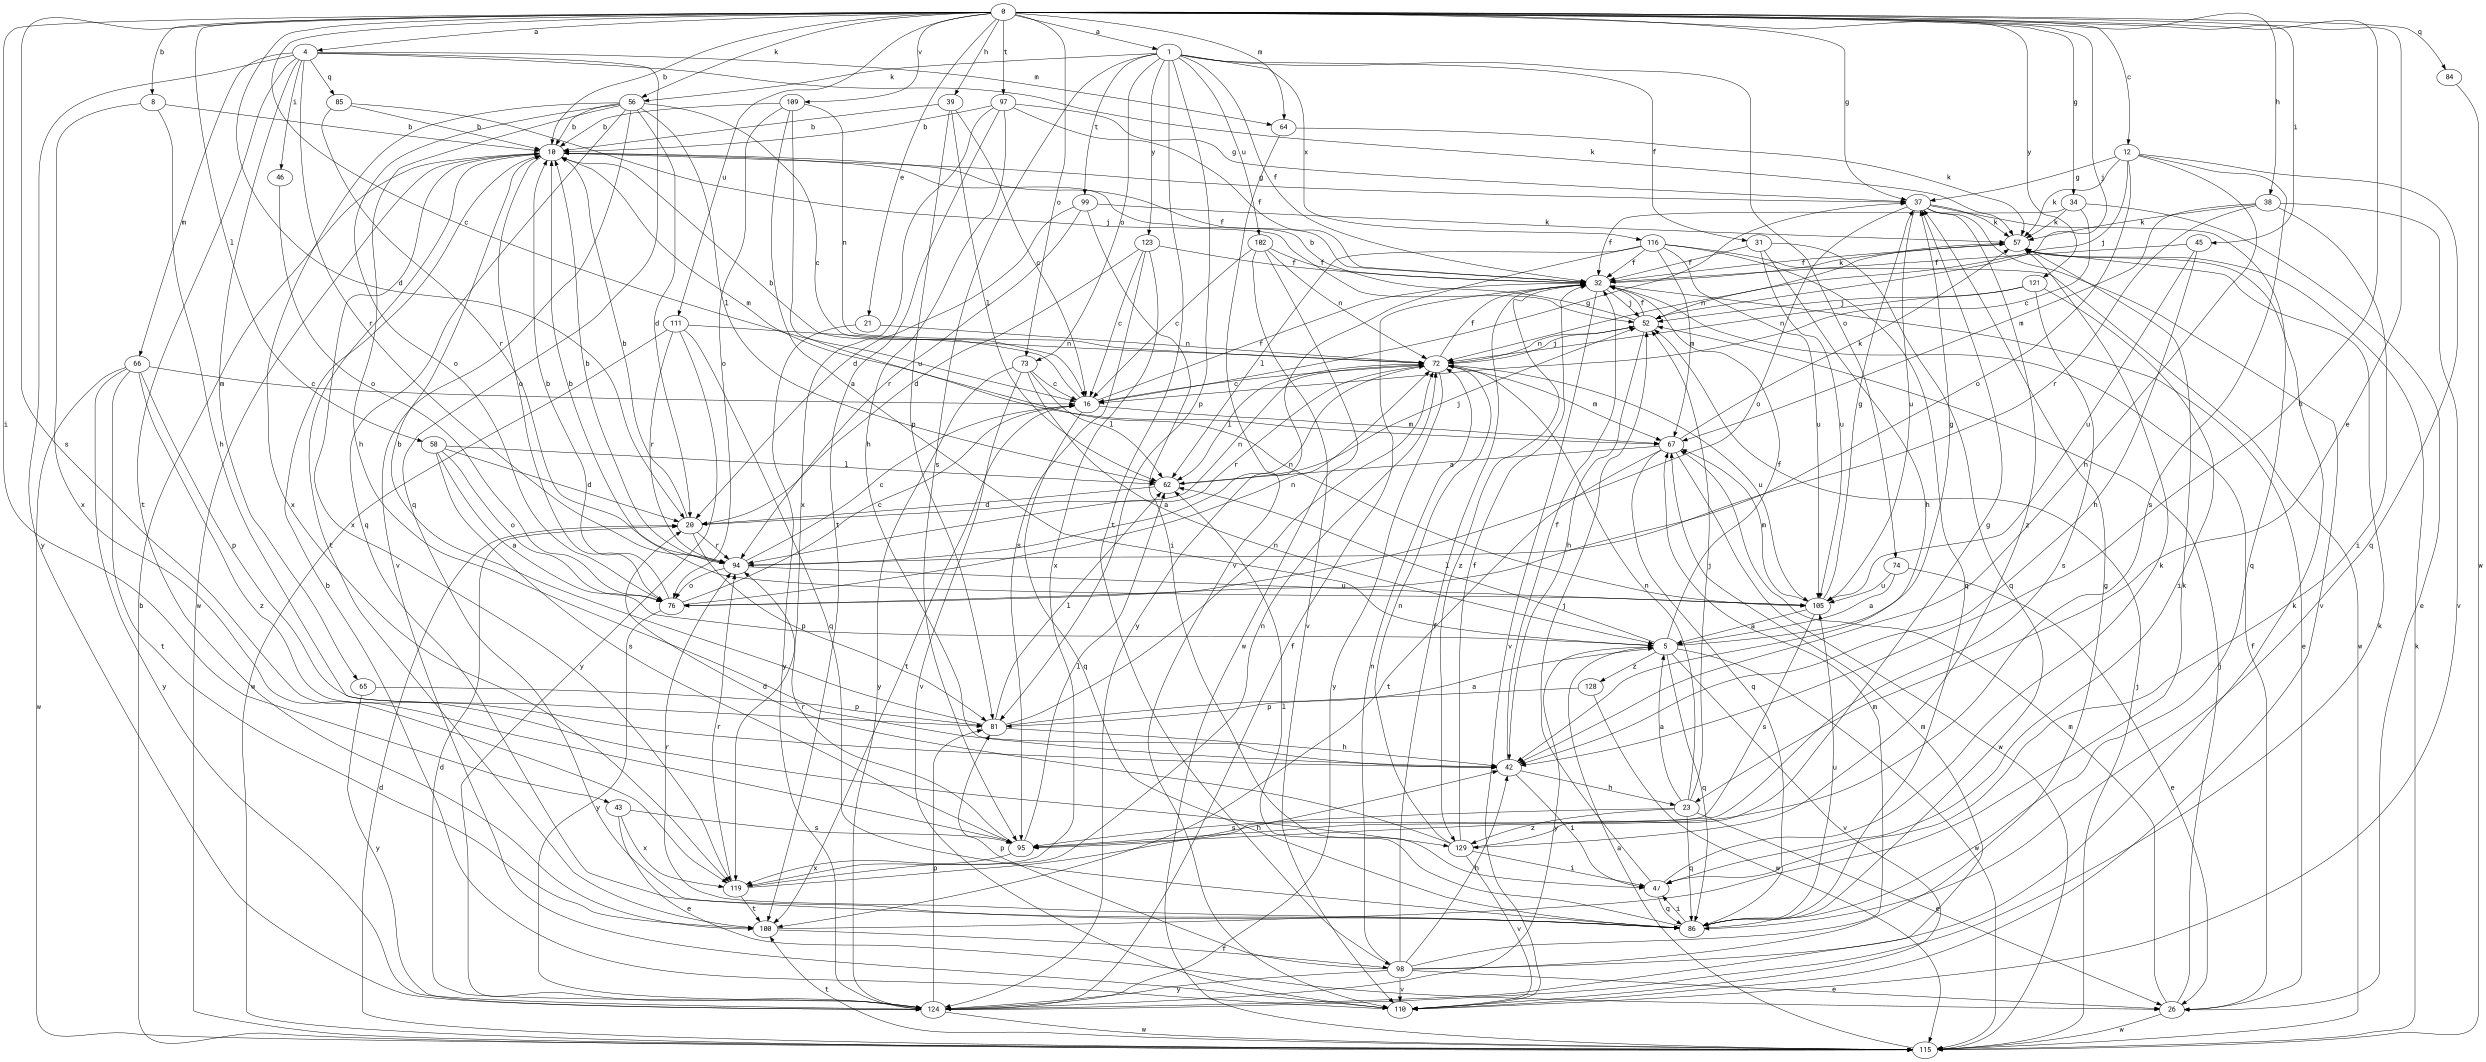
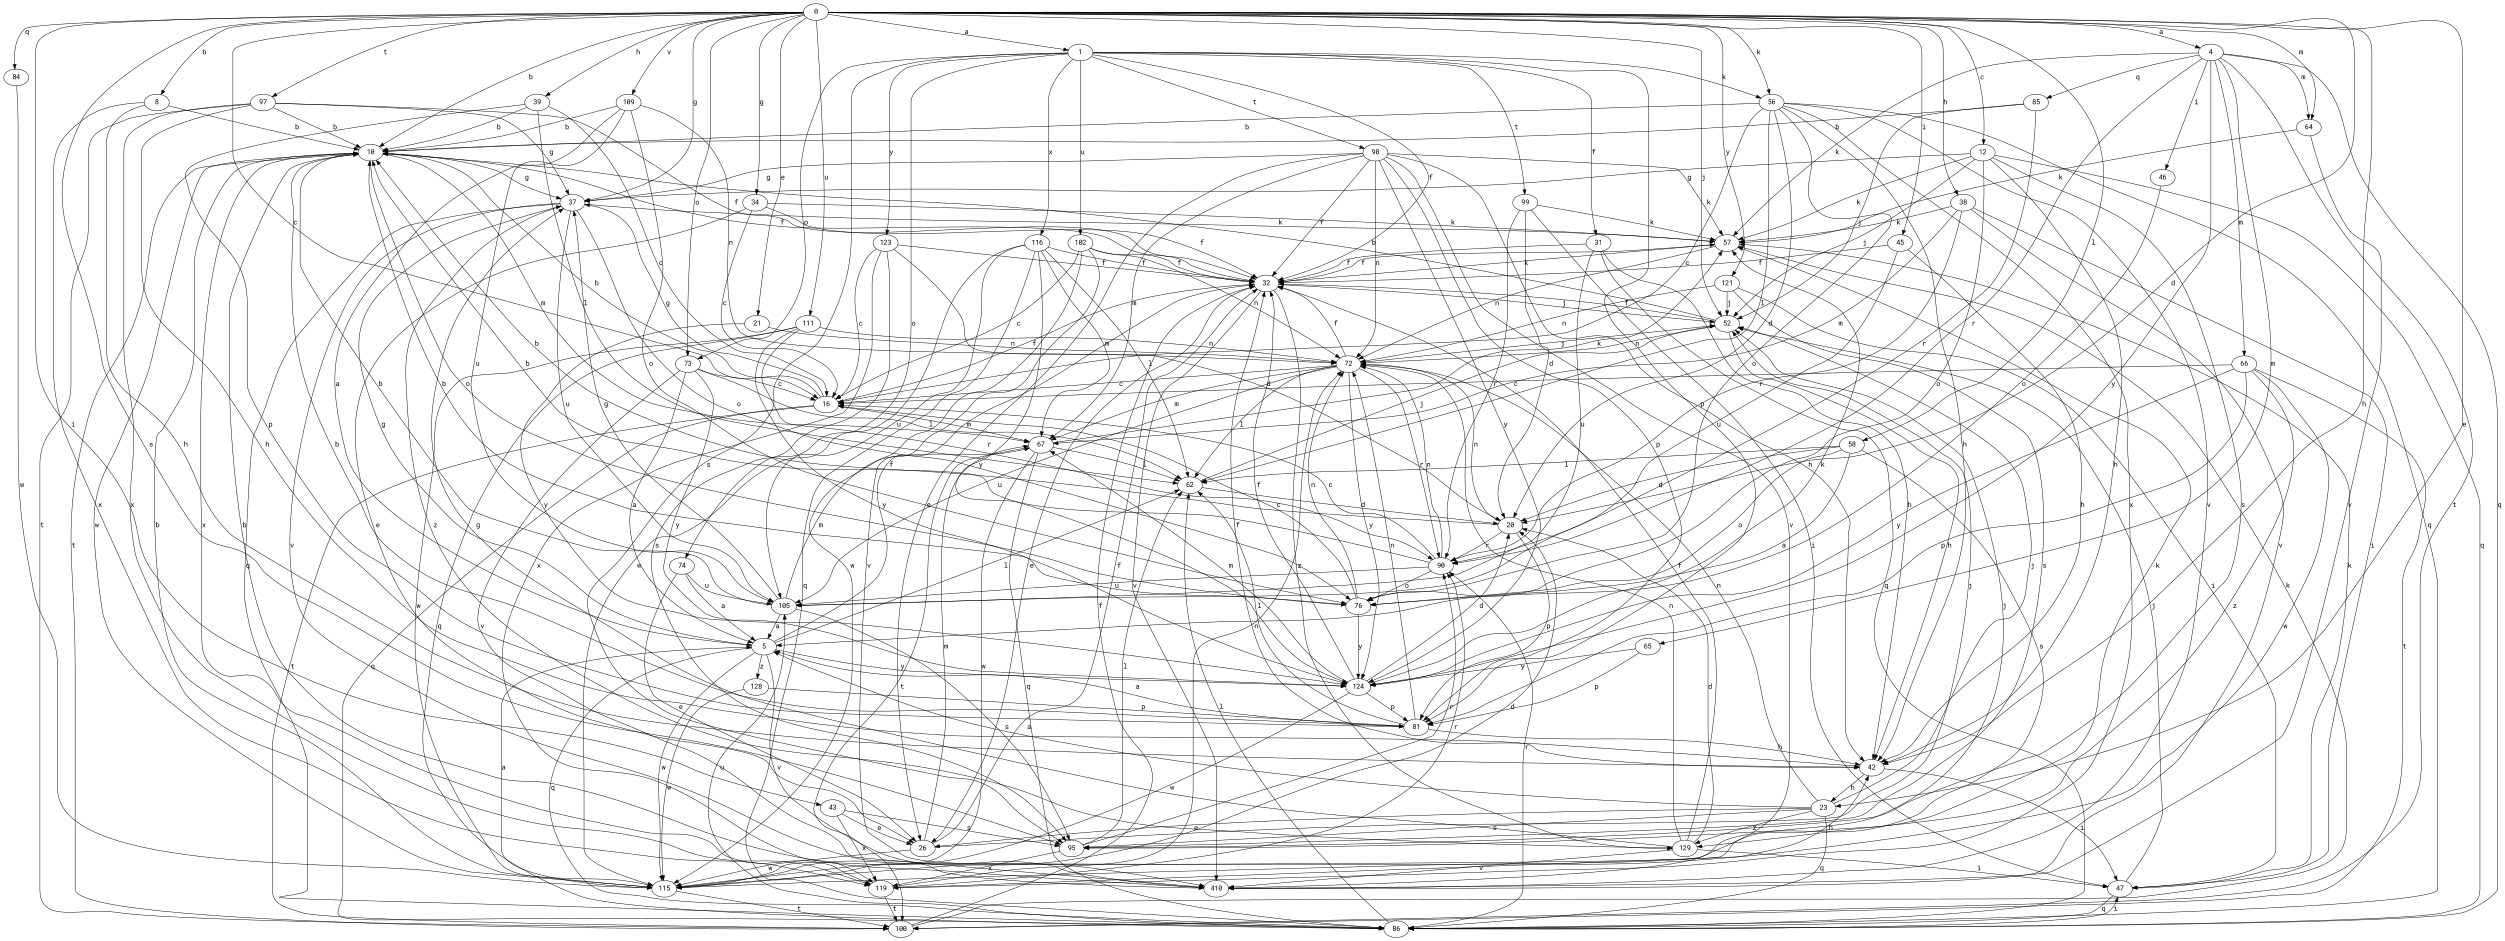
(1452, 465) -> (1145, 465)
(736, 566) -> (1441, 566)
(1066, 942) -> (1104, 656)
(1400, 1010) -> (1216, 889)
